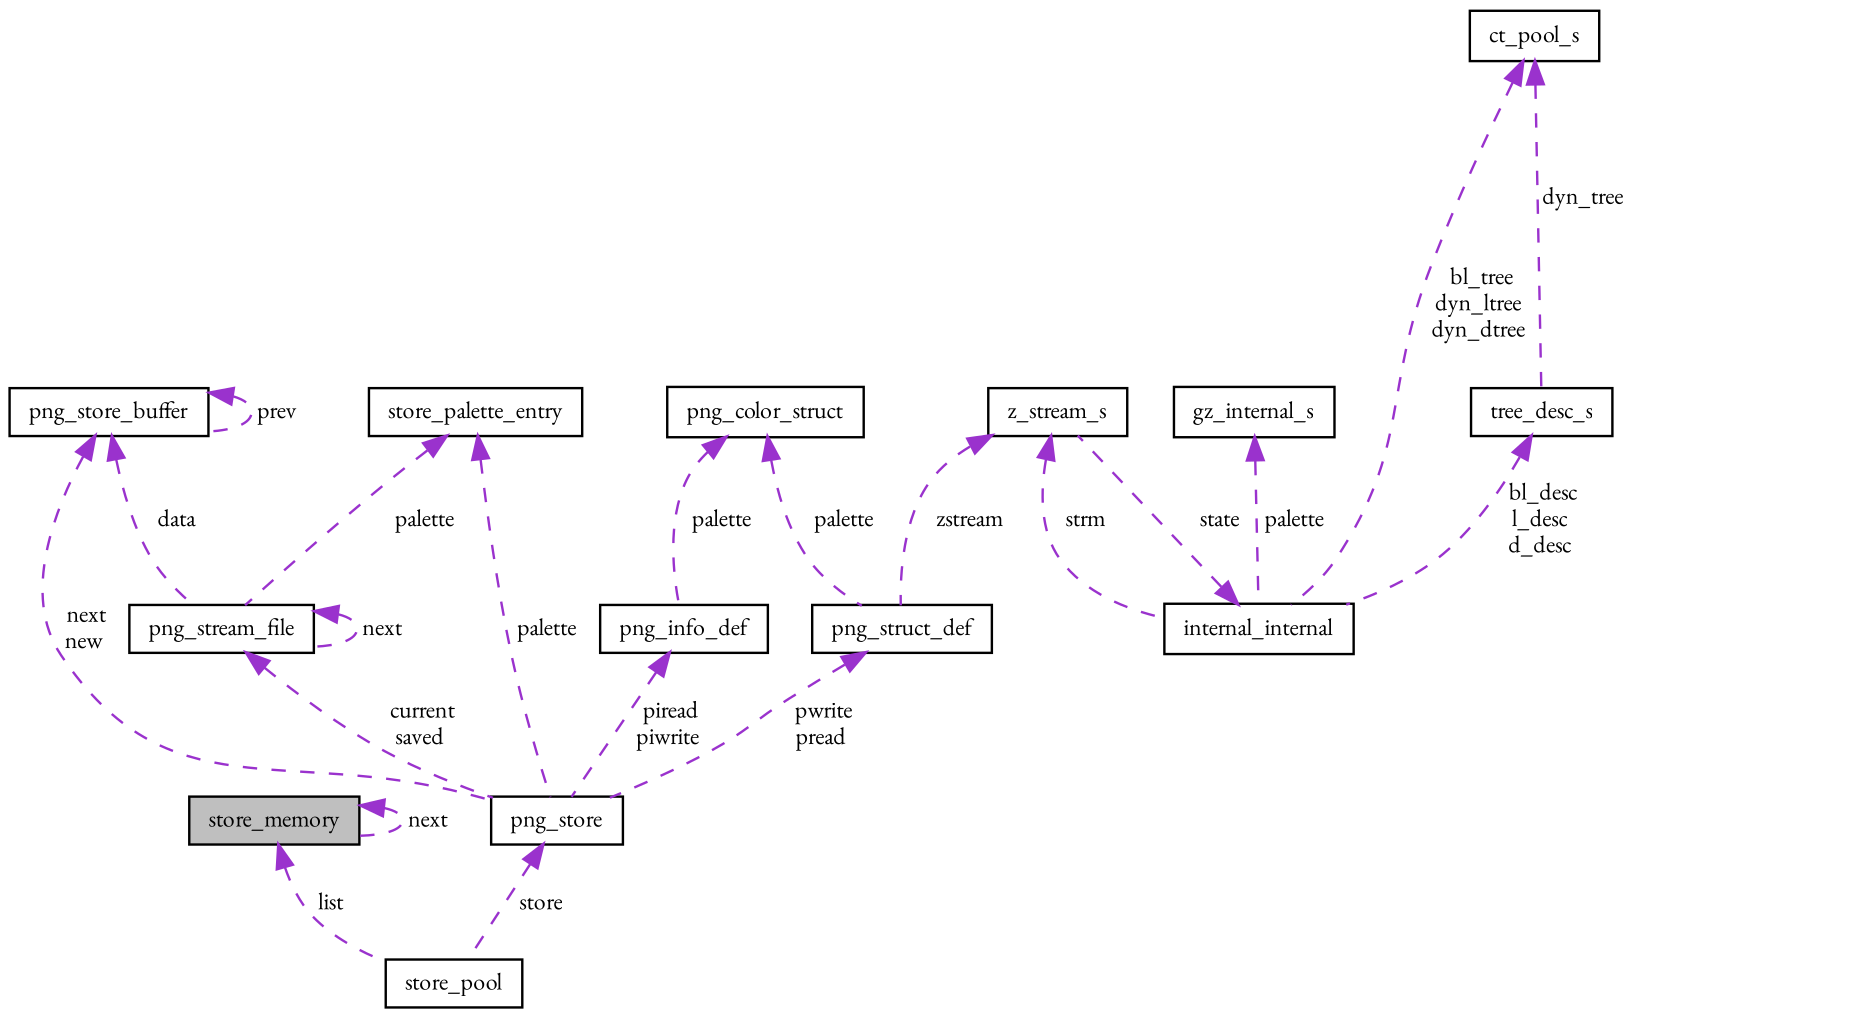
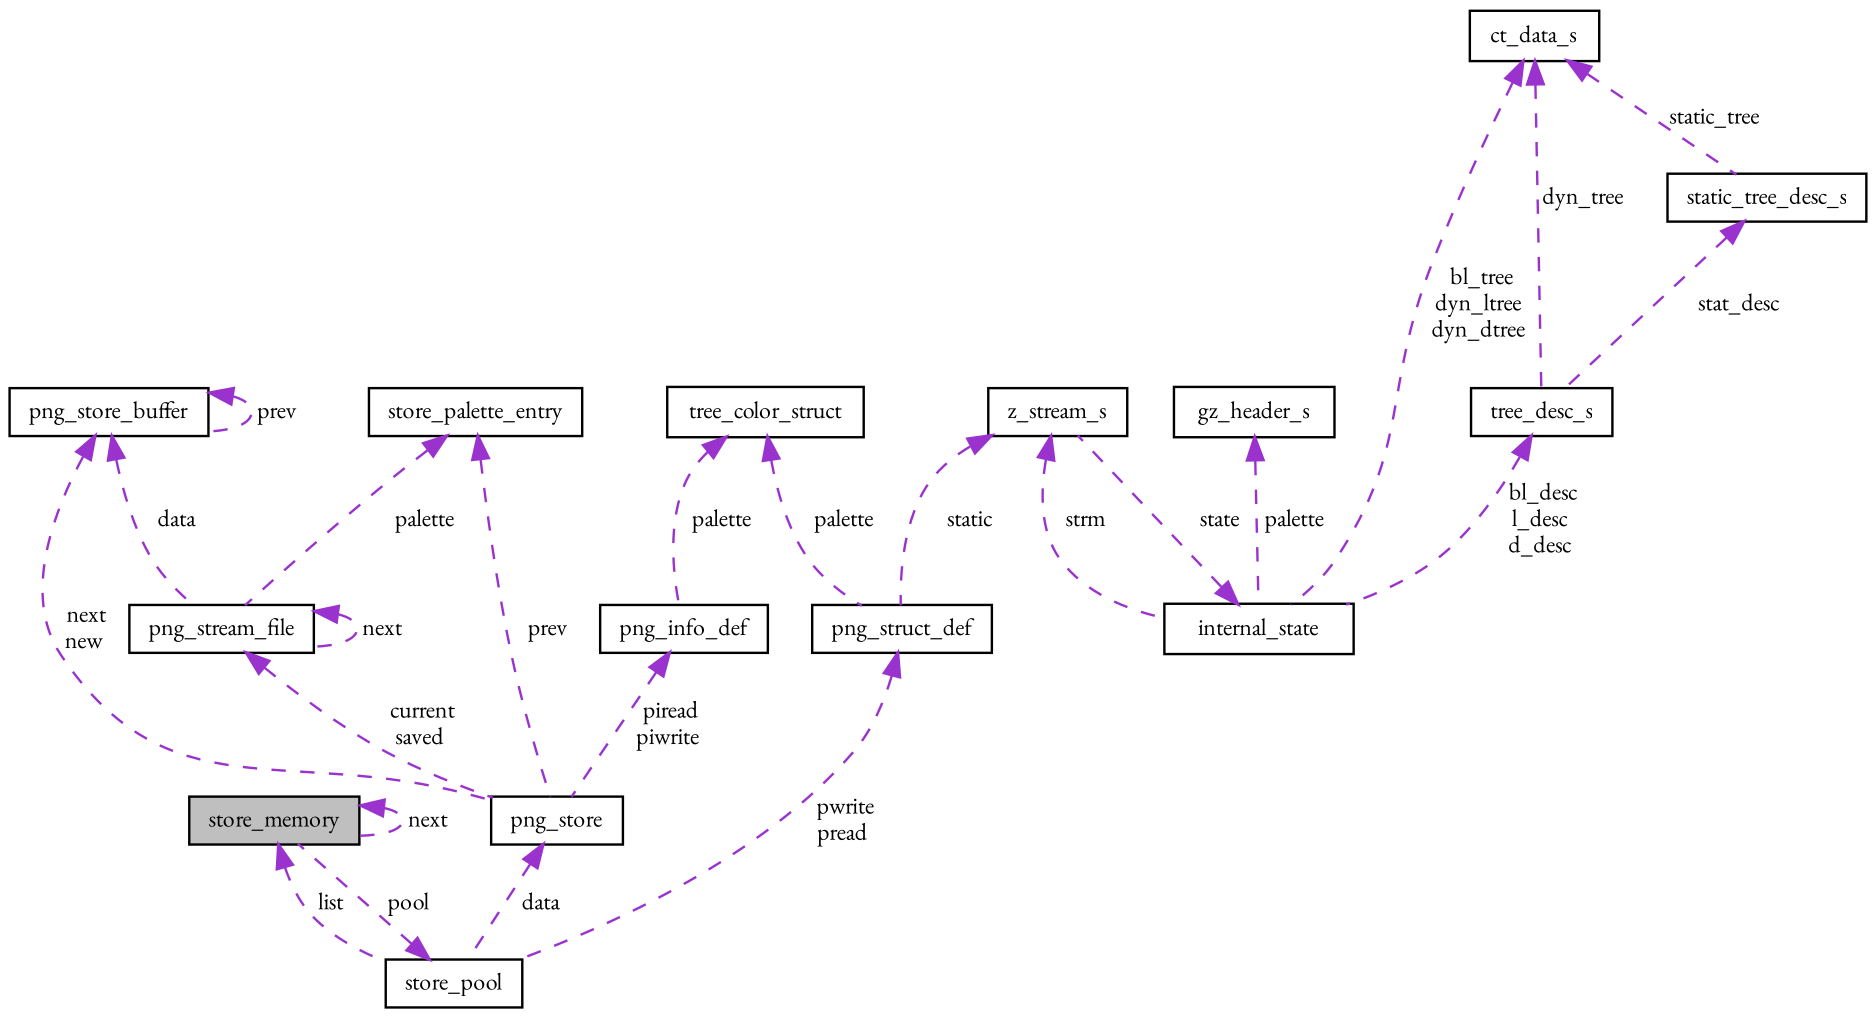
(1535, 36) -> (1535, 36)
none -> (1767, 198)
(765, 412) -> (765, 412)
(1254, 412) -> (1254, 412)
(968, 520) -> (968, 520)
(545, 629) -> (545, 629)
(1259, 629) -> (1259, 629)
(732, 739) -> (734, 854)
none -> (355, 894)
(539, 903) -> (539, 903)
